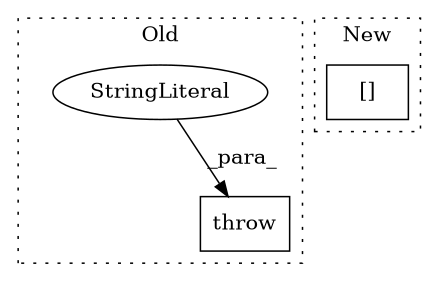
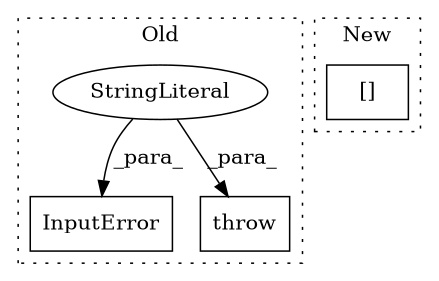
none -> (101, 224)
